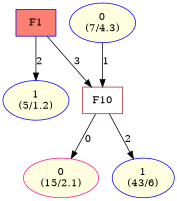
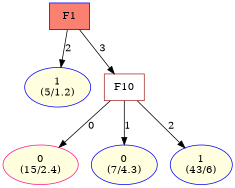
(103, 61) -> (124, 119)
(61, 178) -> (41, 165)
